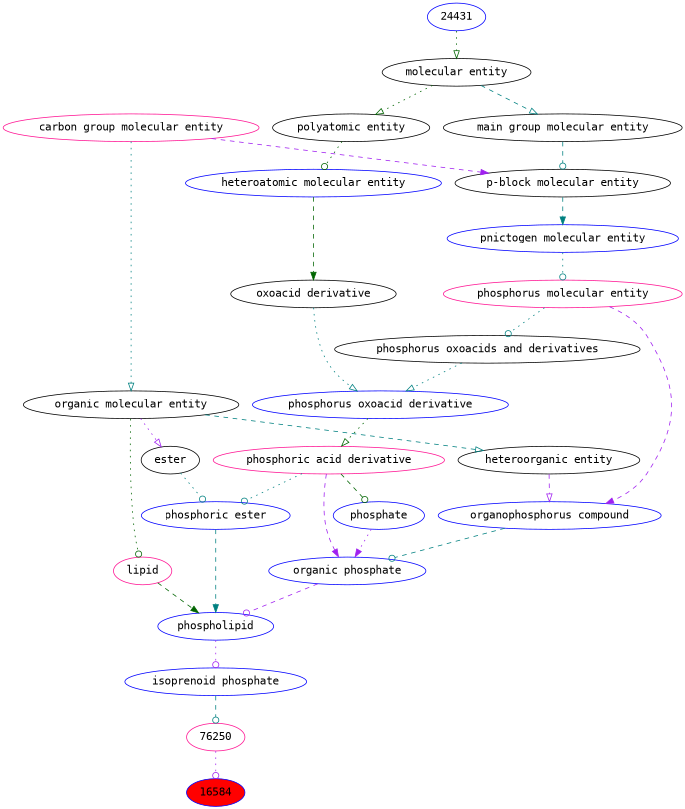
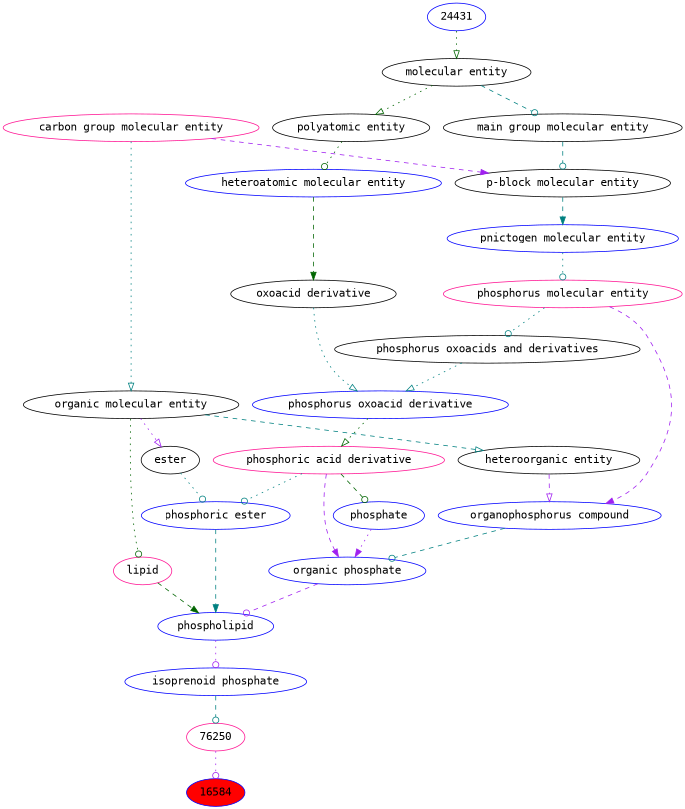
(506, 98) -> (506, 98)
